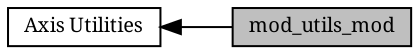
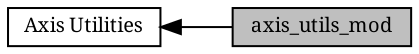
(322, 27) -> (322, 27)
